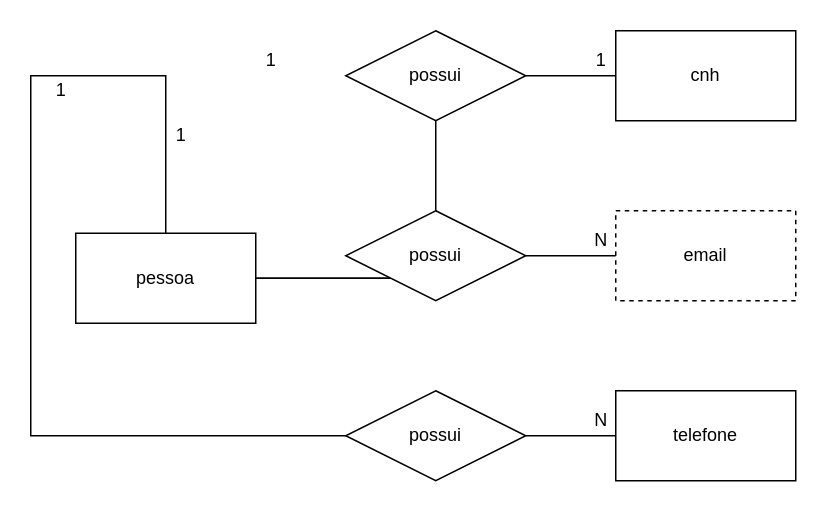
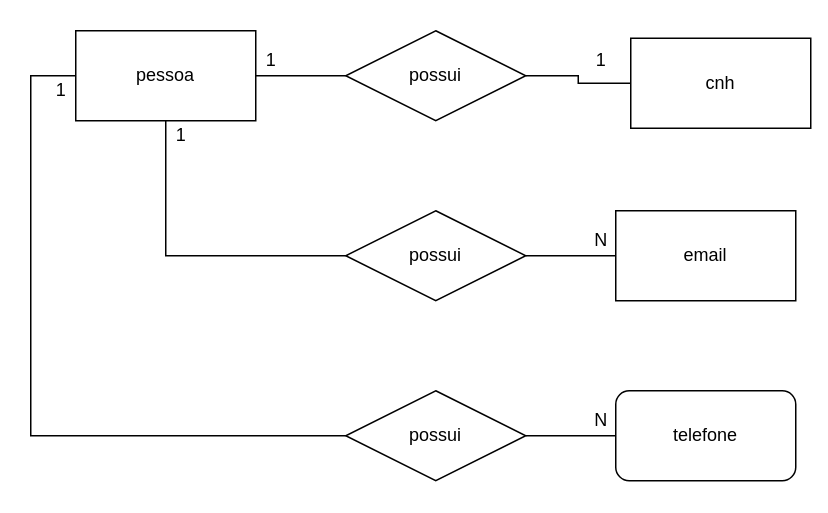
(706, 76) -> (721, 83)
(706, 256) -> (706, 256)
(166, 278) -> (166, 76)
(706, 436) -> (706, 436)
